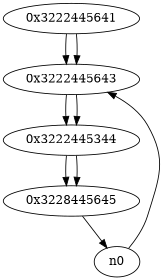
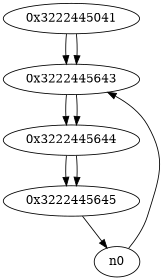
(71, 19) -> (71, 19)
(71, 140) -> (71, 140)
(71, 201) -> (71, 201)
